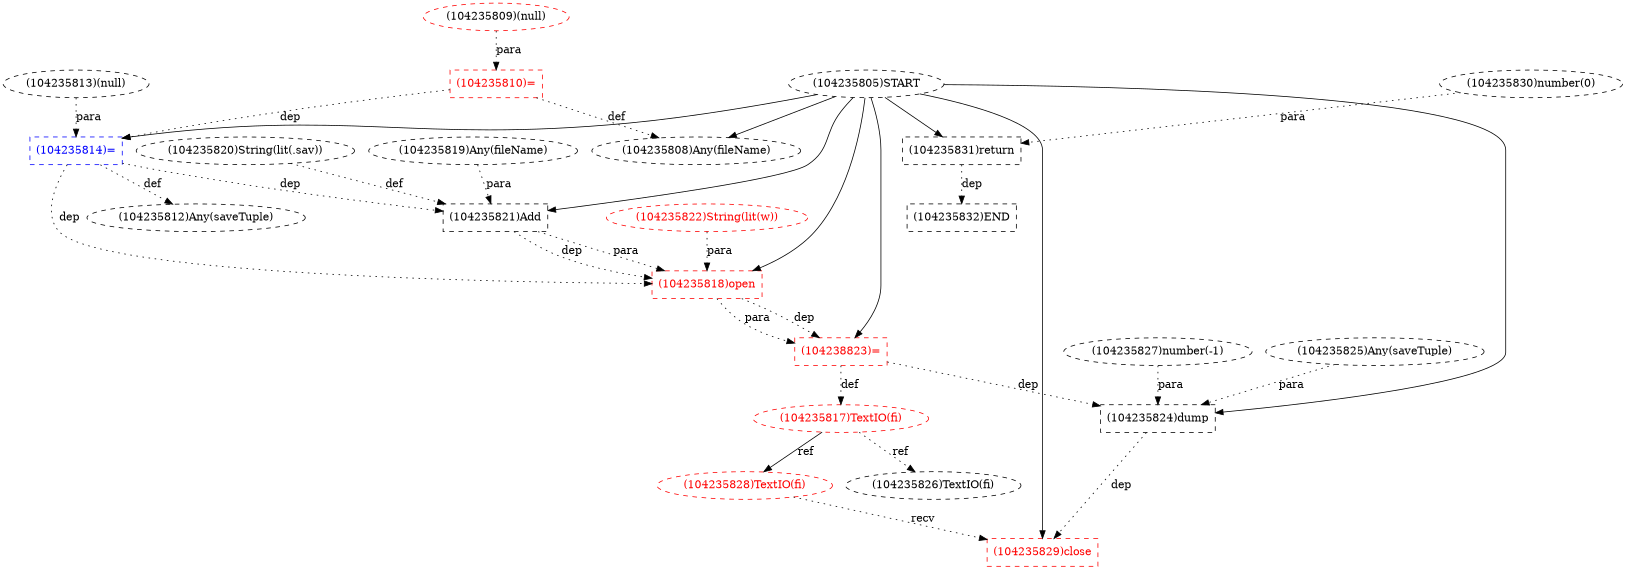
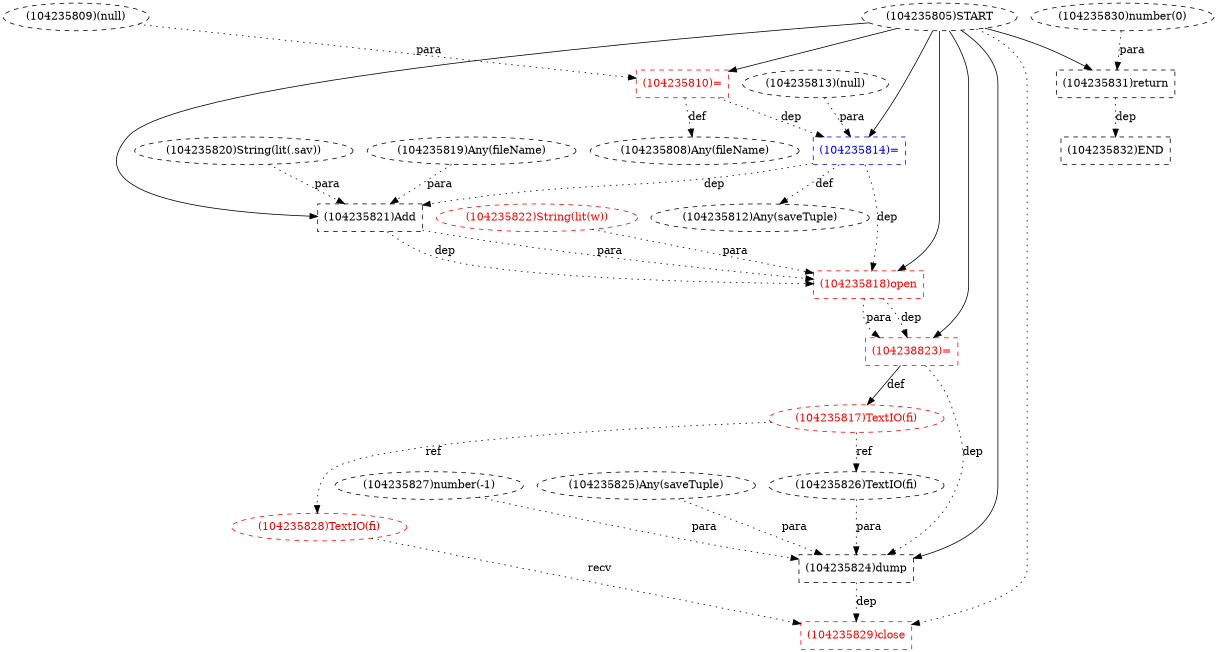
(496, 17) -> (76, 17)
(786, 116) -> (816, 49)
(394, 184) -> (327, 184)
(1043, 270) -> (1027, 350)
(841, 381) -> (886, 382)
(796, 450) -> (530, 436)
none -> (856, 523)
